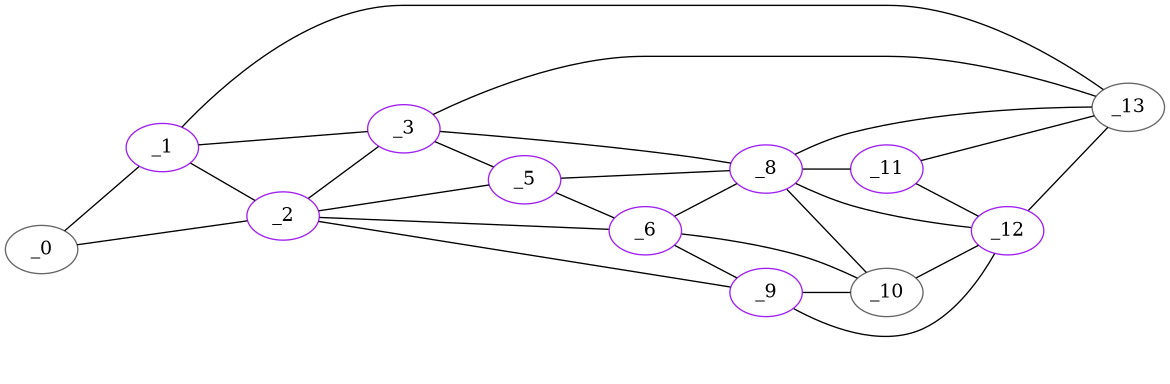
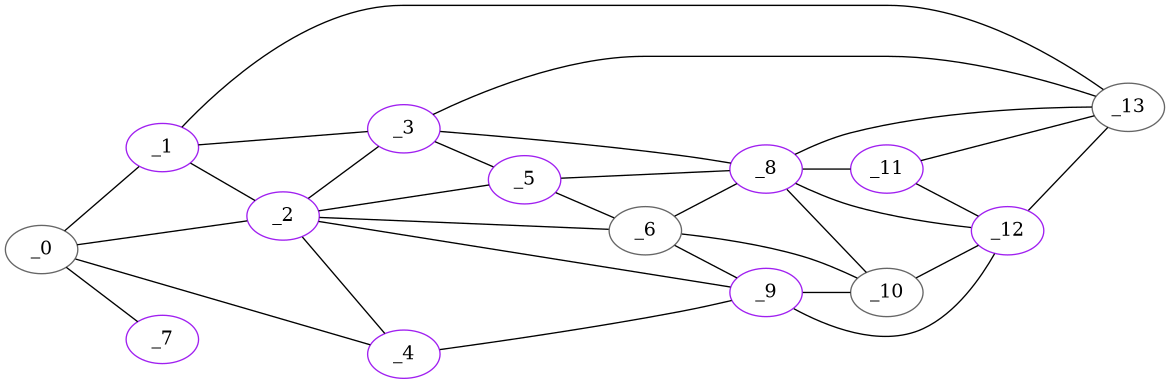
(645, 231) -> (645, 231)
none -> (162, 339)
none -> (404, 354)
